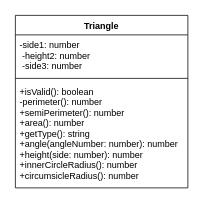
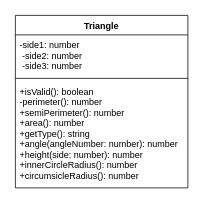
(51, 45) -> (51, 45)
